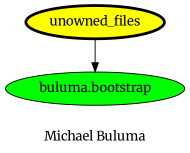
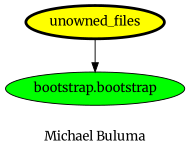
(95, 89) -> (95, 89)
